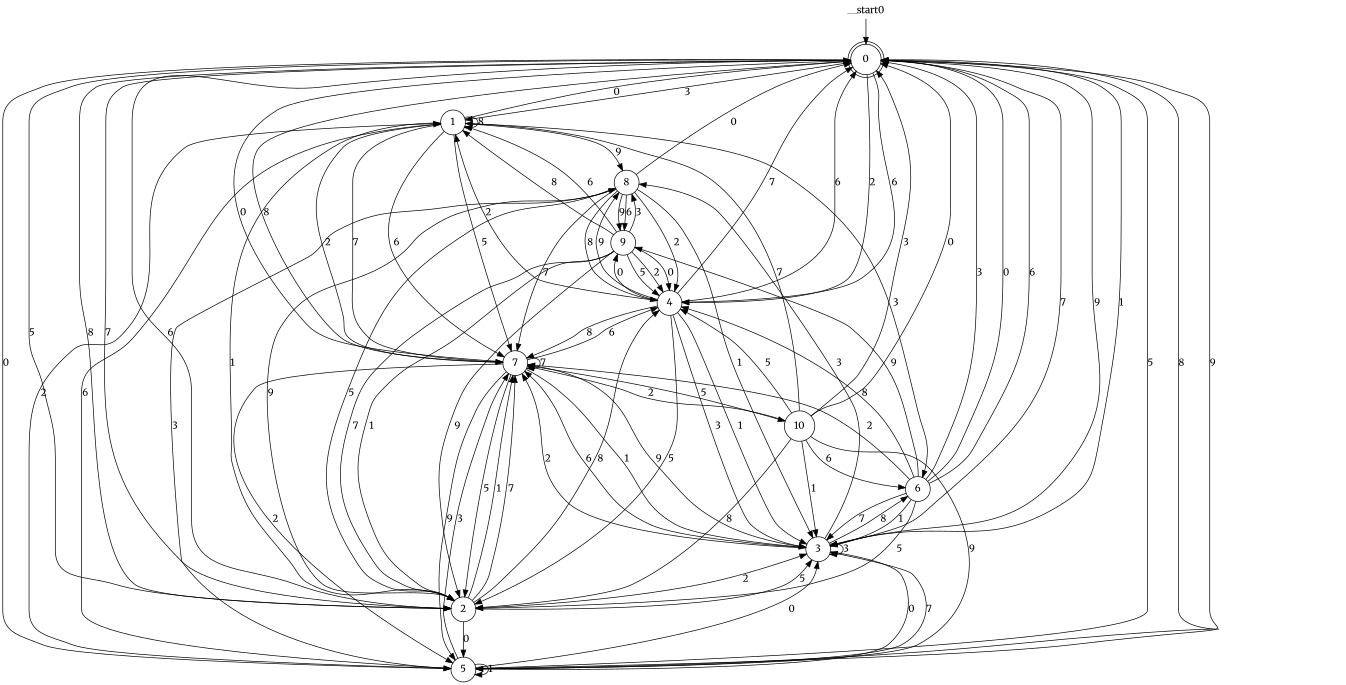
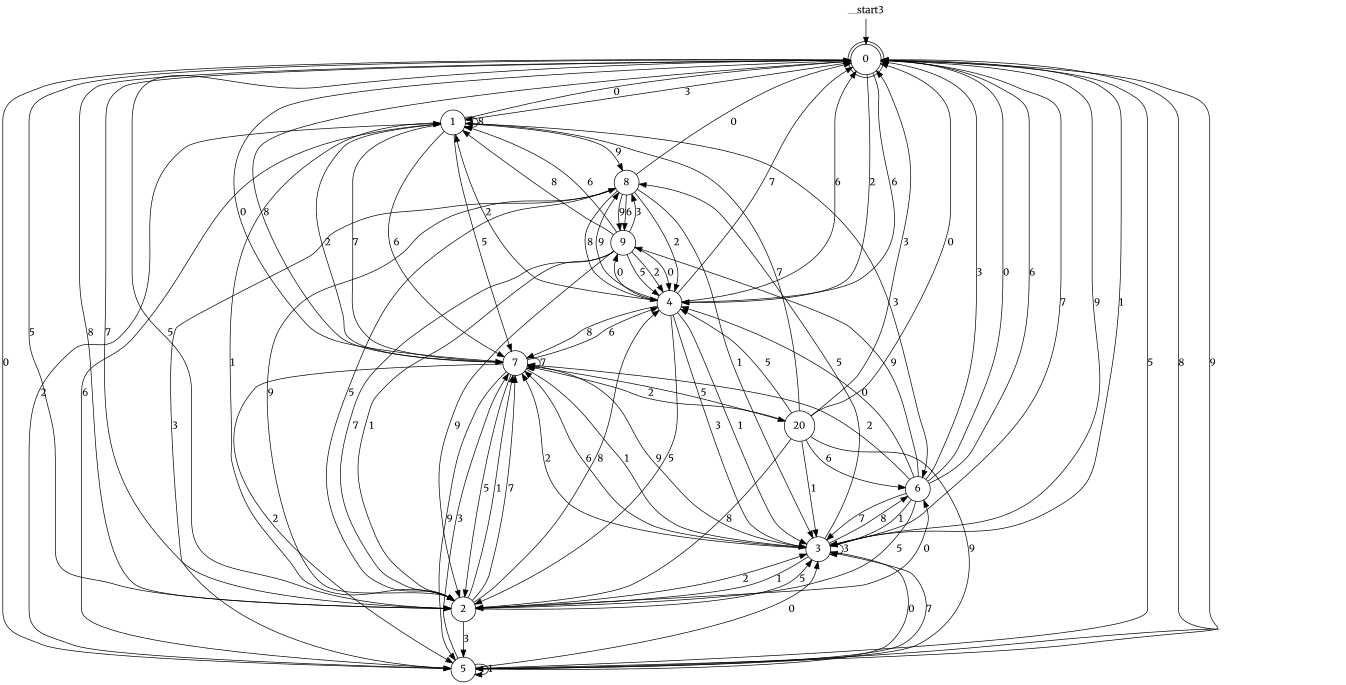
(866, 11) -> (866, 11)
(550, 255) -> none
(170, 333) -> (170, 333)
(839, 363) -> (839, 363)
(865, 393) -> (865, 393)
(800, 426) -> (800, 426)
none -> (813, 590)
none -> (716, 591)
(467, 639) -> (467, 639)
